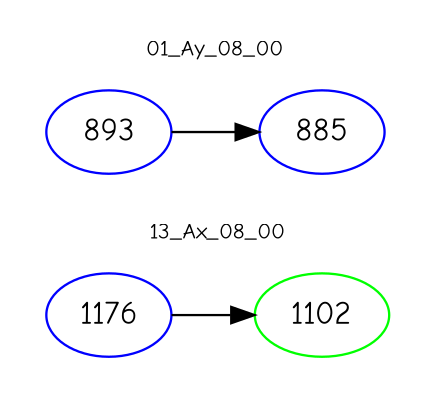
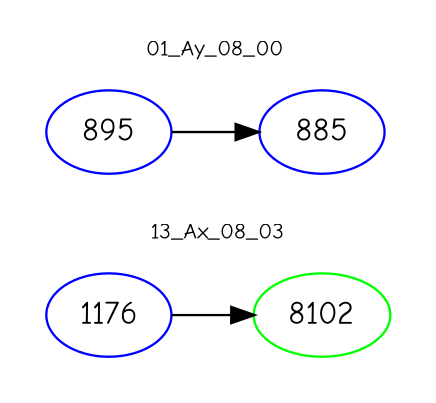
(109, 132) -> (109, 132)
(218, 233) -> (218, 233)
(322, 315) -> (322, 315)
